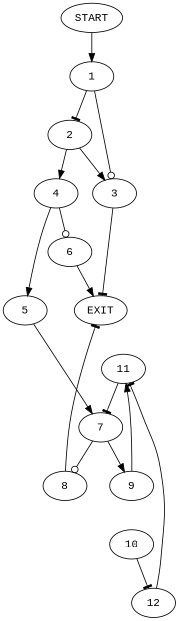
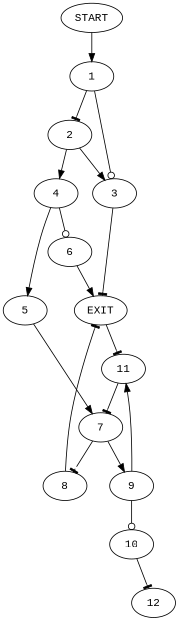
(85, 454) -> (85, 454)
(163, 485) -> (111, 338)
none -> (132, 512)
